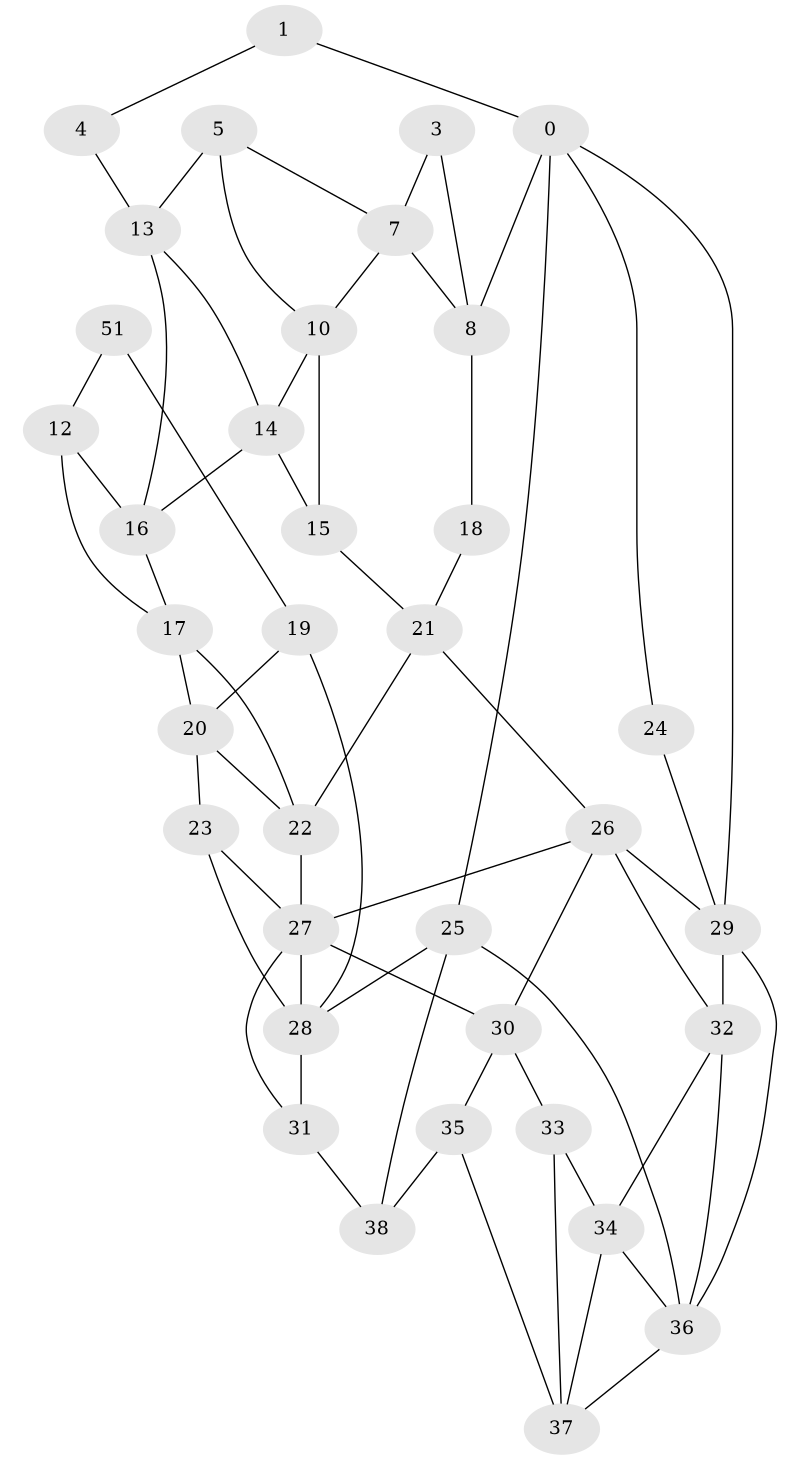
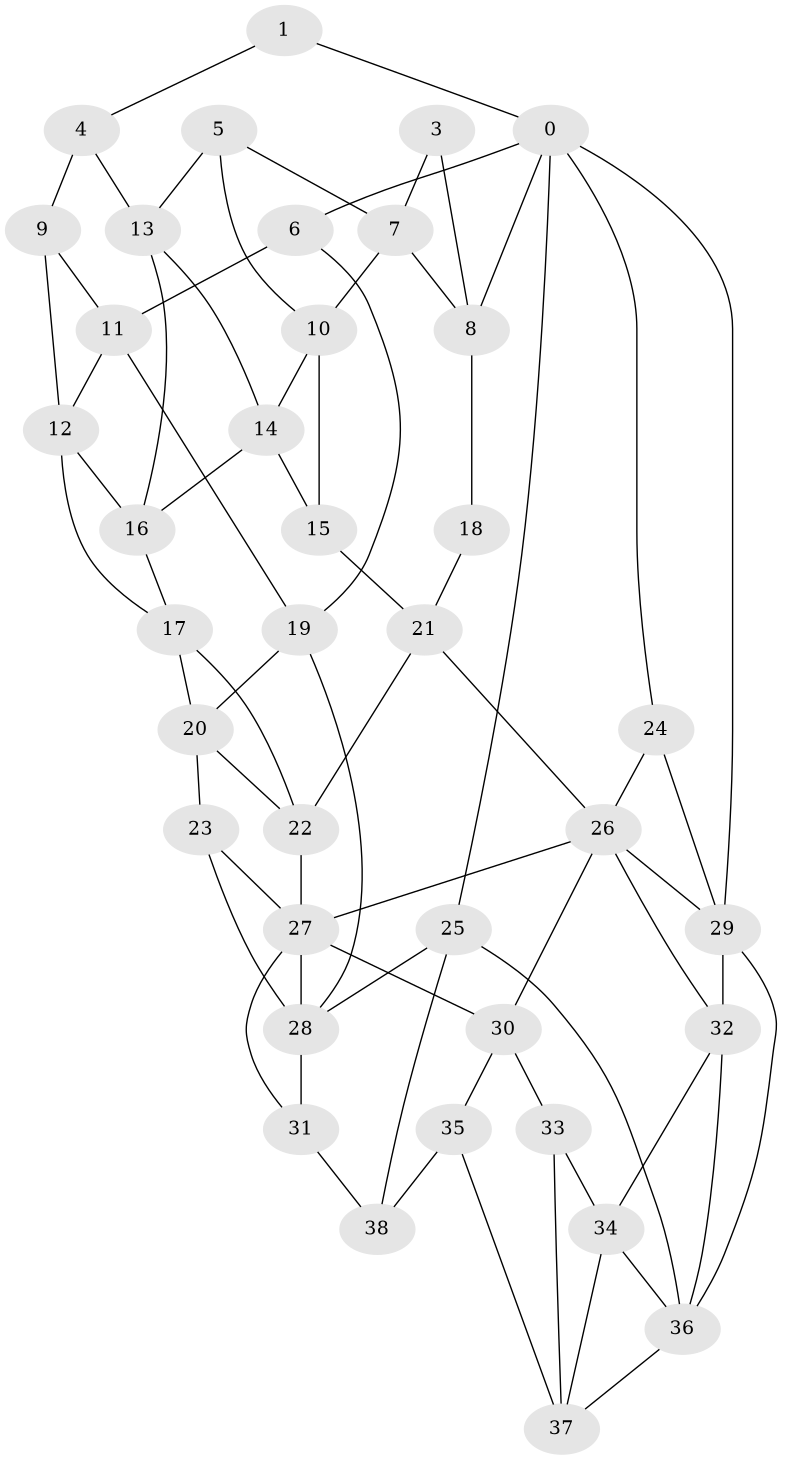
none -> (43, 230)
none -> (296, 230)
(114, 330) -> (114, 330)
none -> (630, 780)
